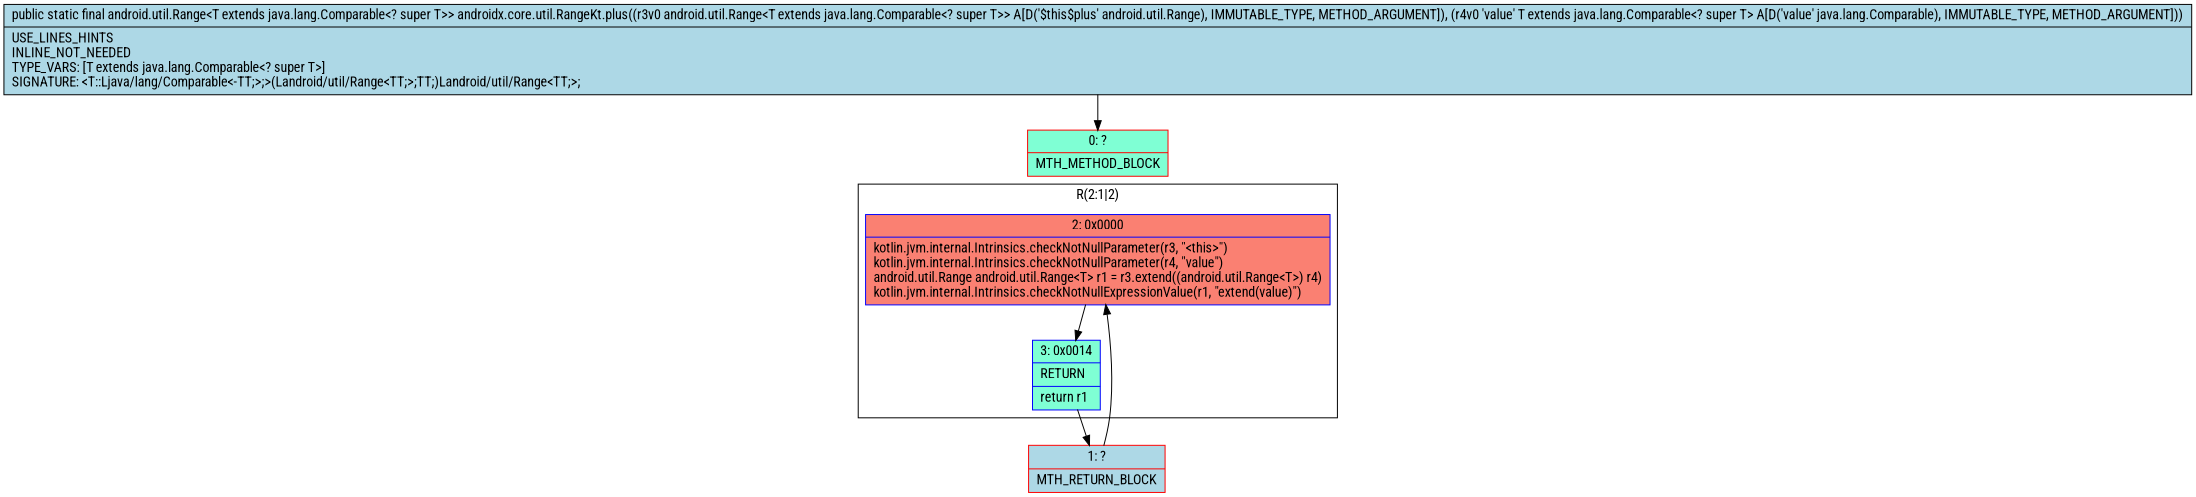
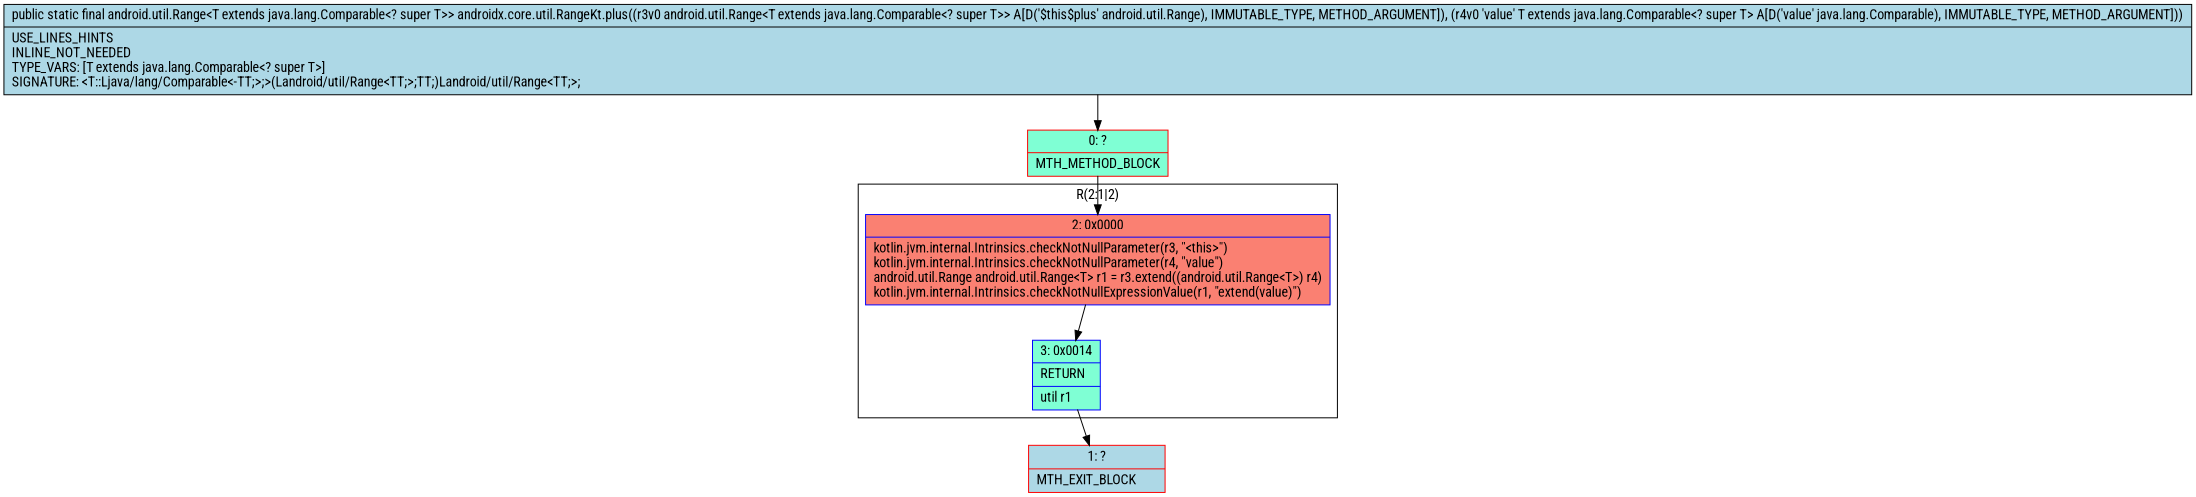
(1112, 380) -> (1098, 190)
(1064, 398) -> (1056, 398)
(1097, 480) -> (1087, 480)
